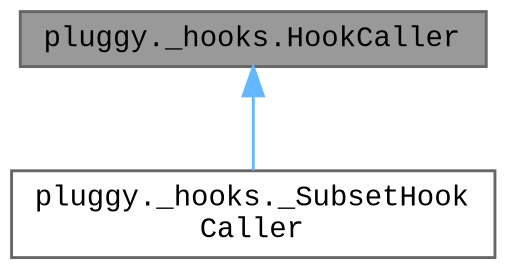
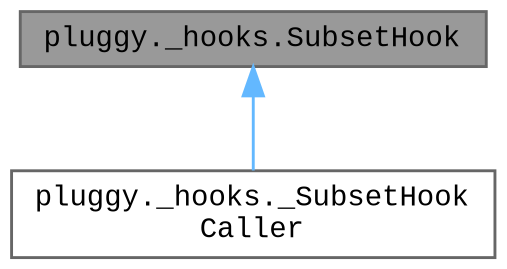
(253, 39) -> (253, 39)
